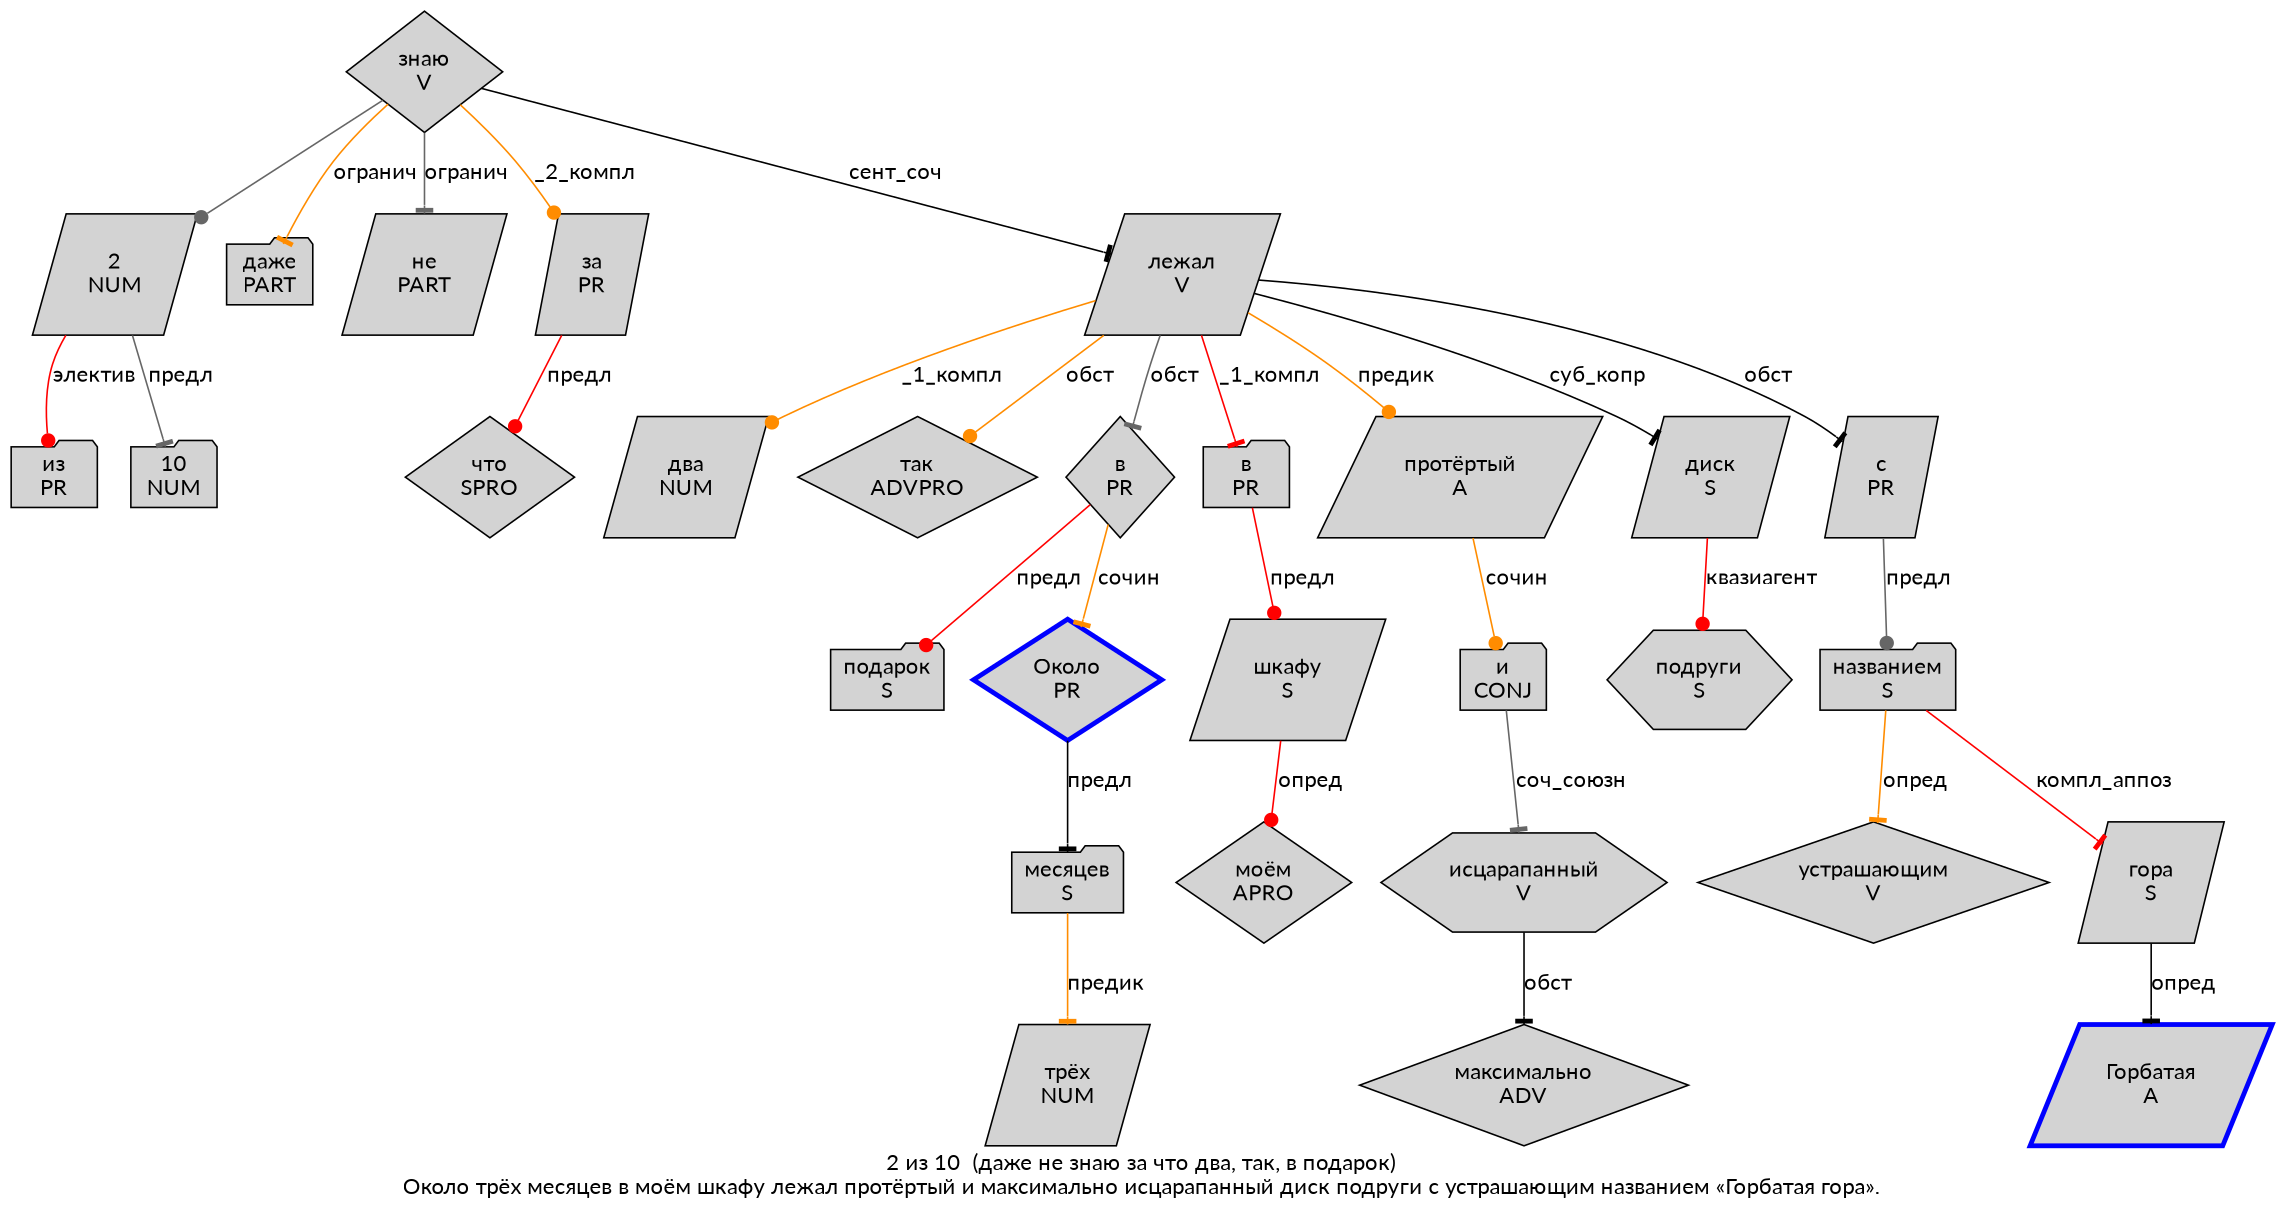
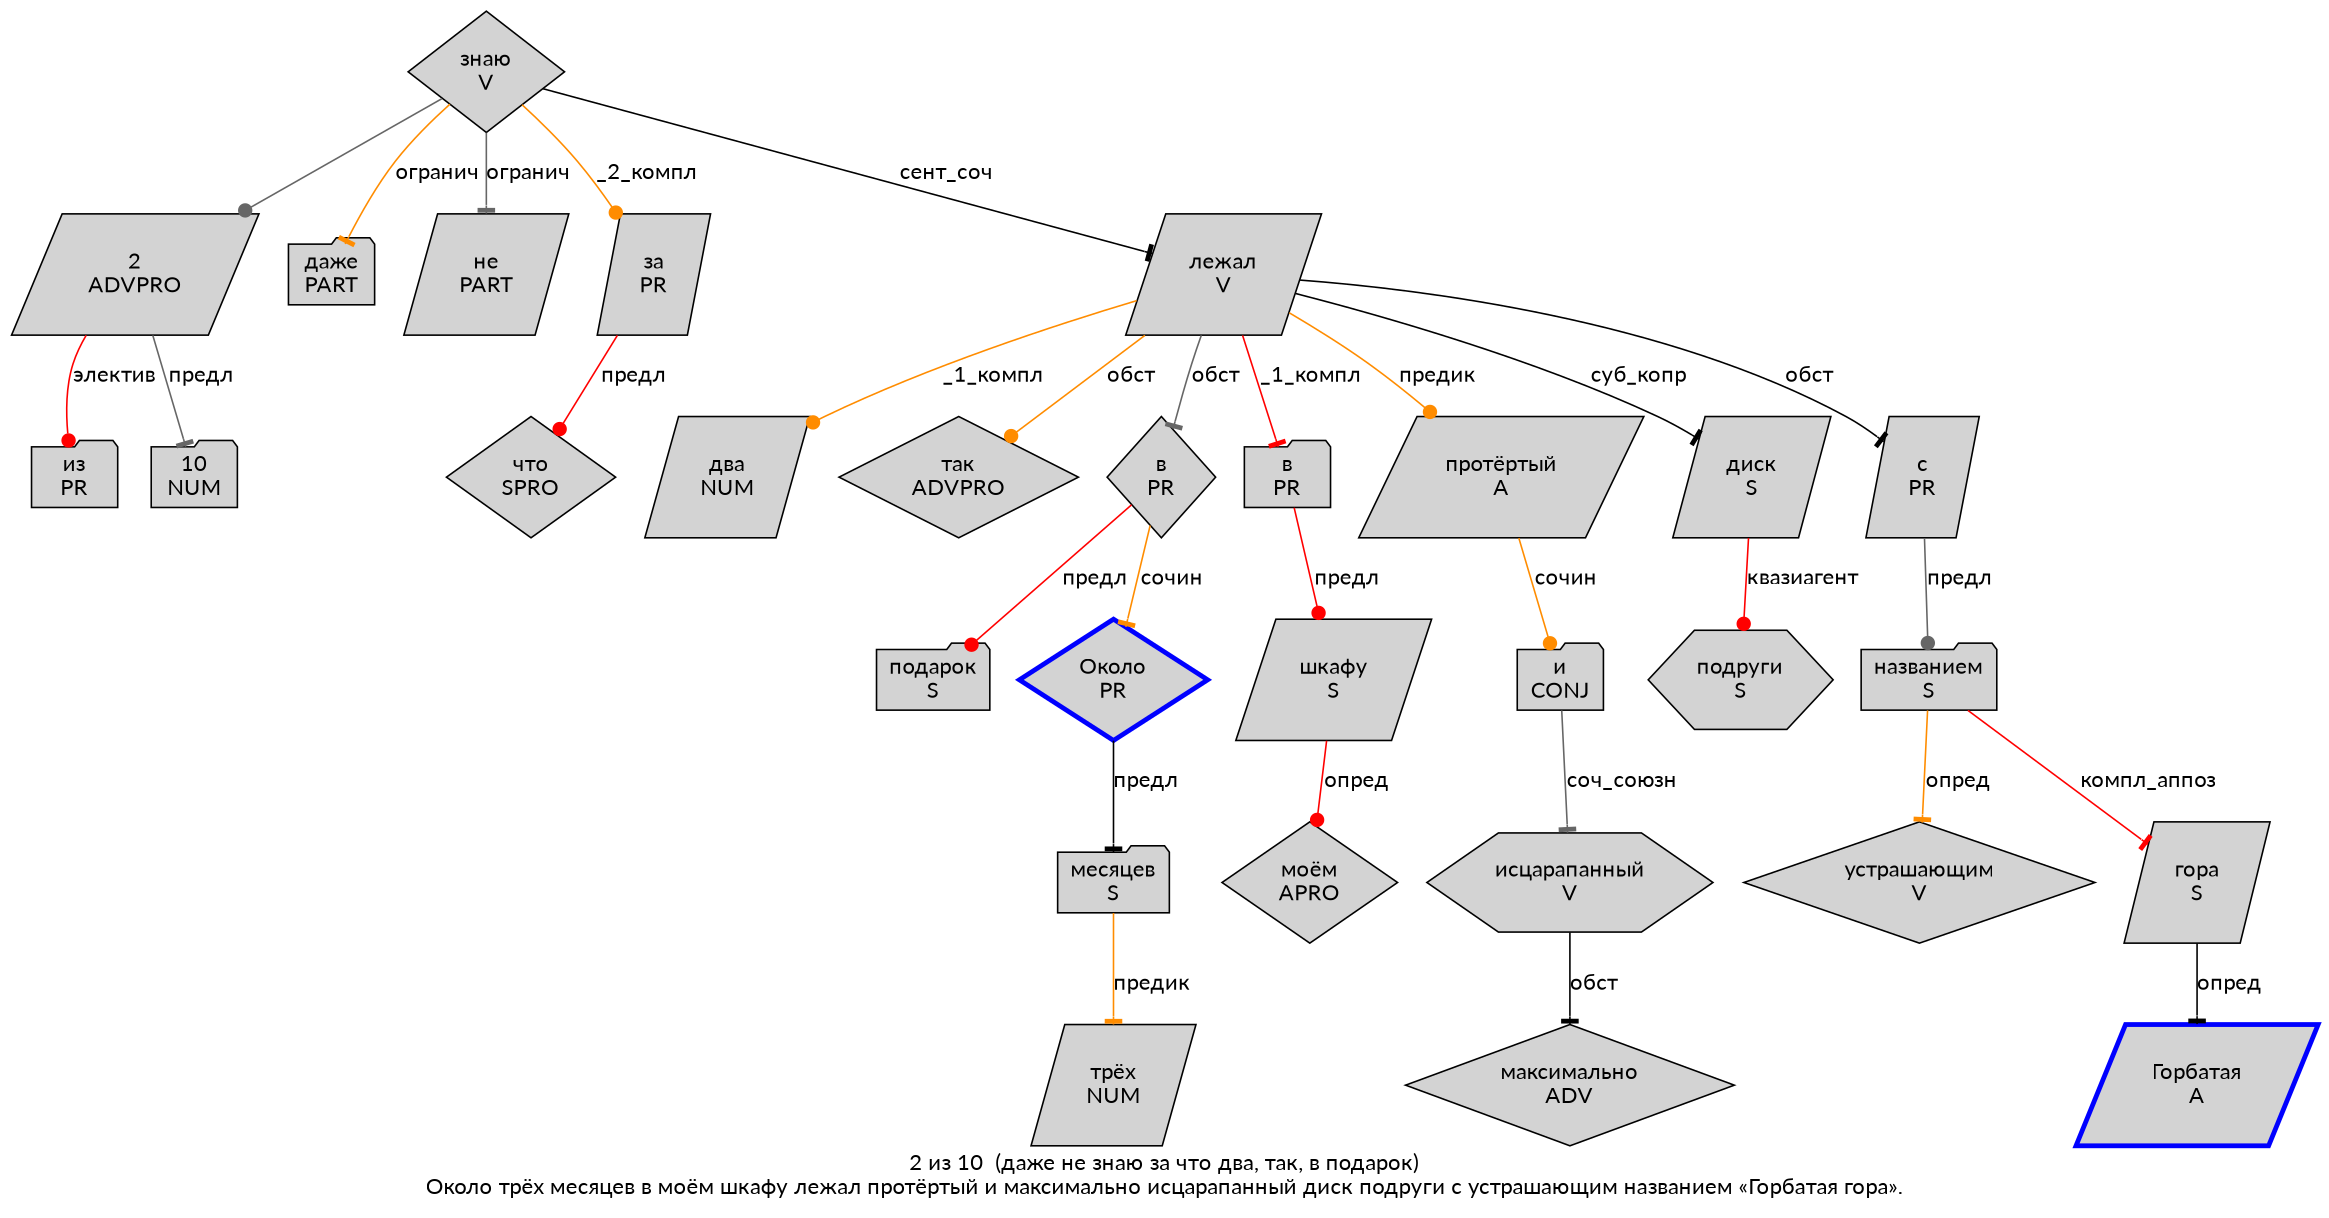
(115, 274) -> (135, 274)
